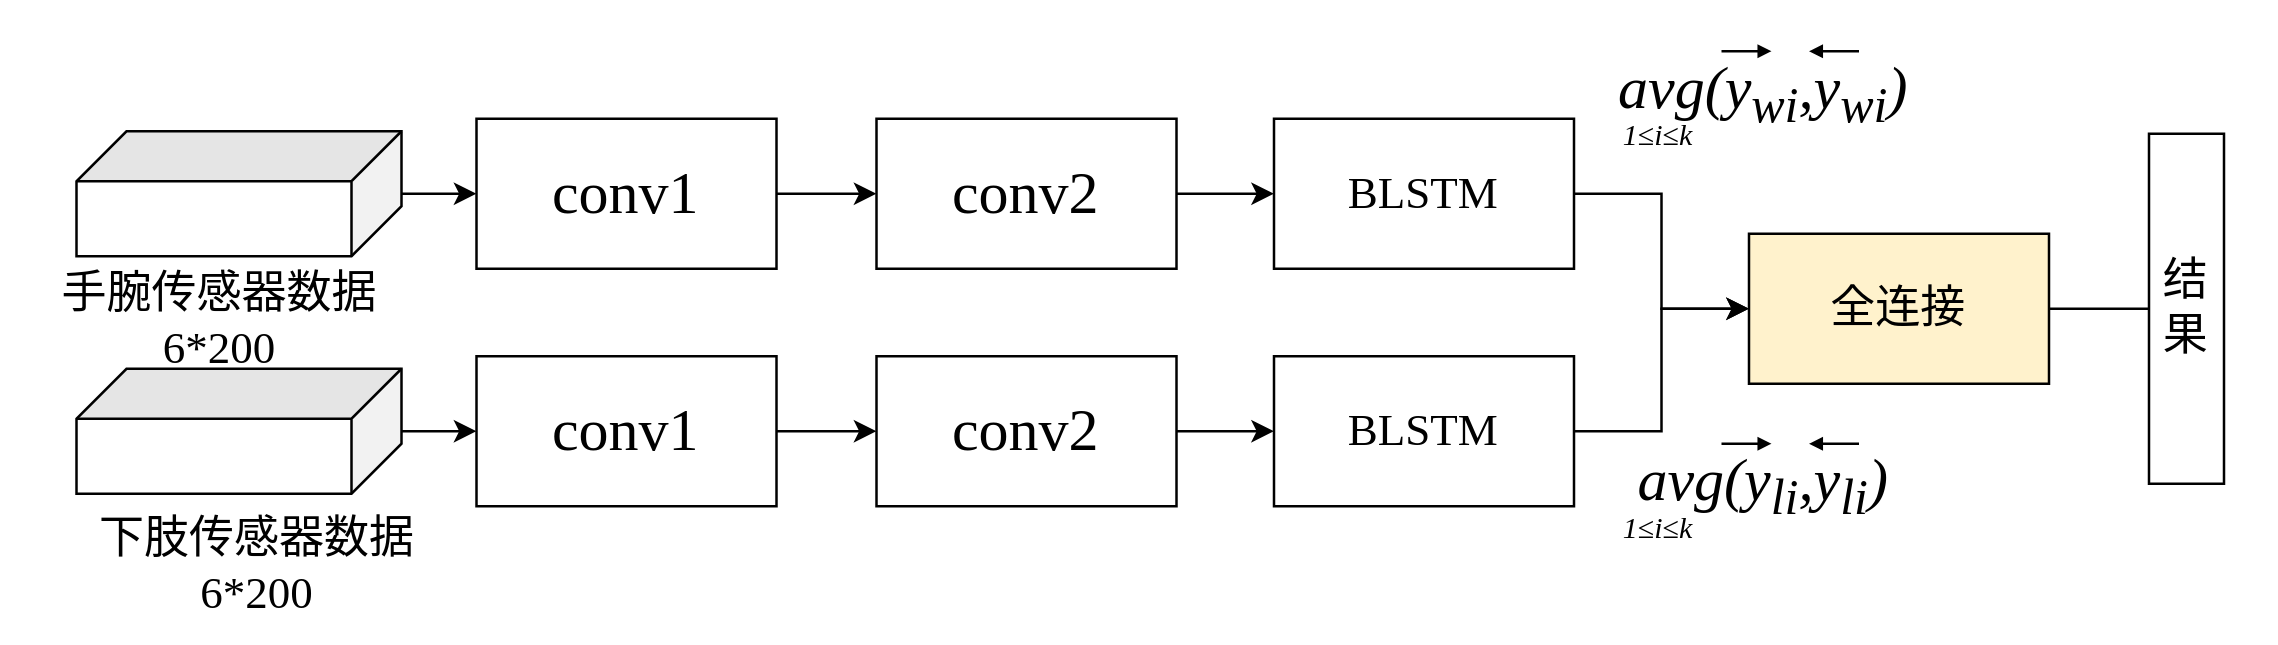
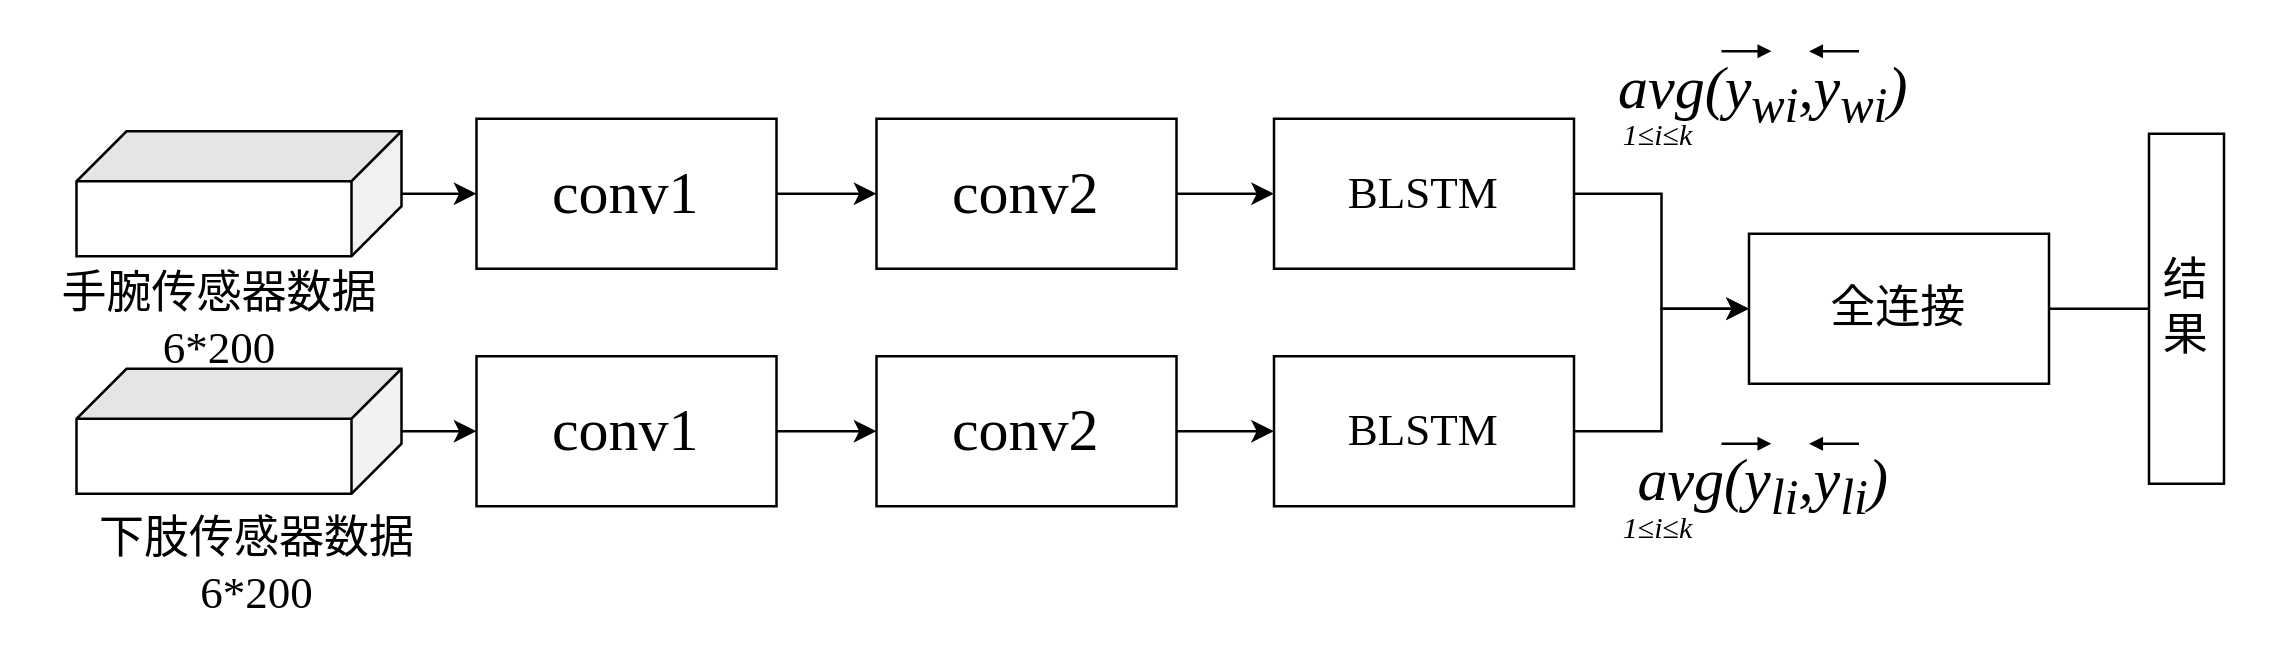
(1899, 309) -> (1899, 309)
